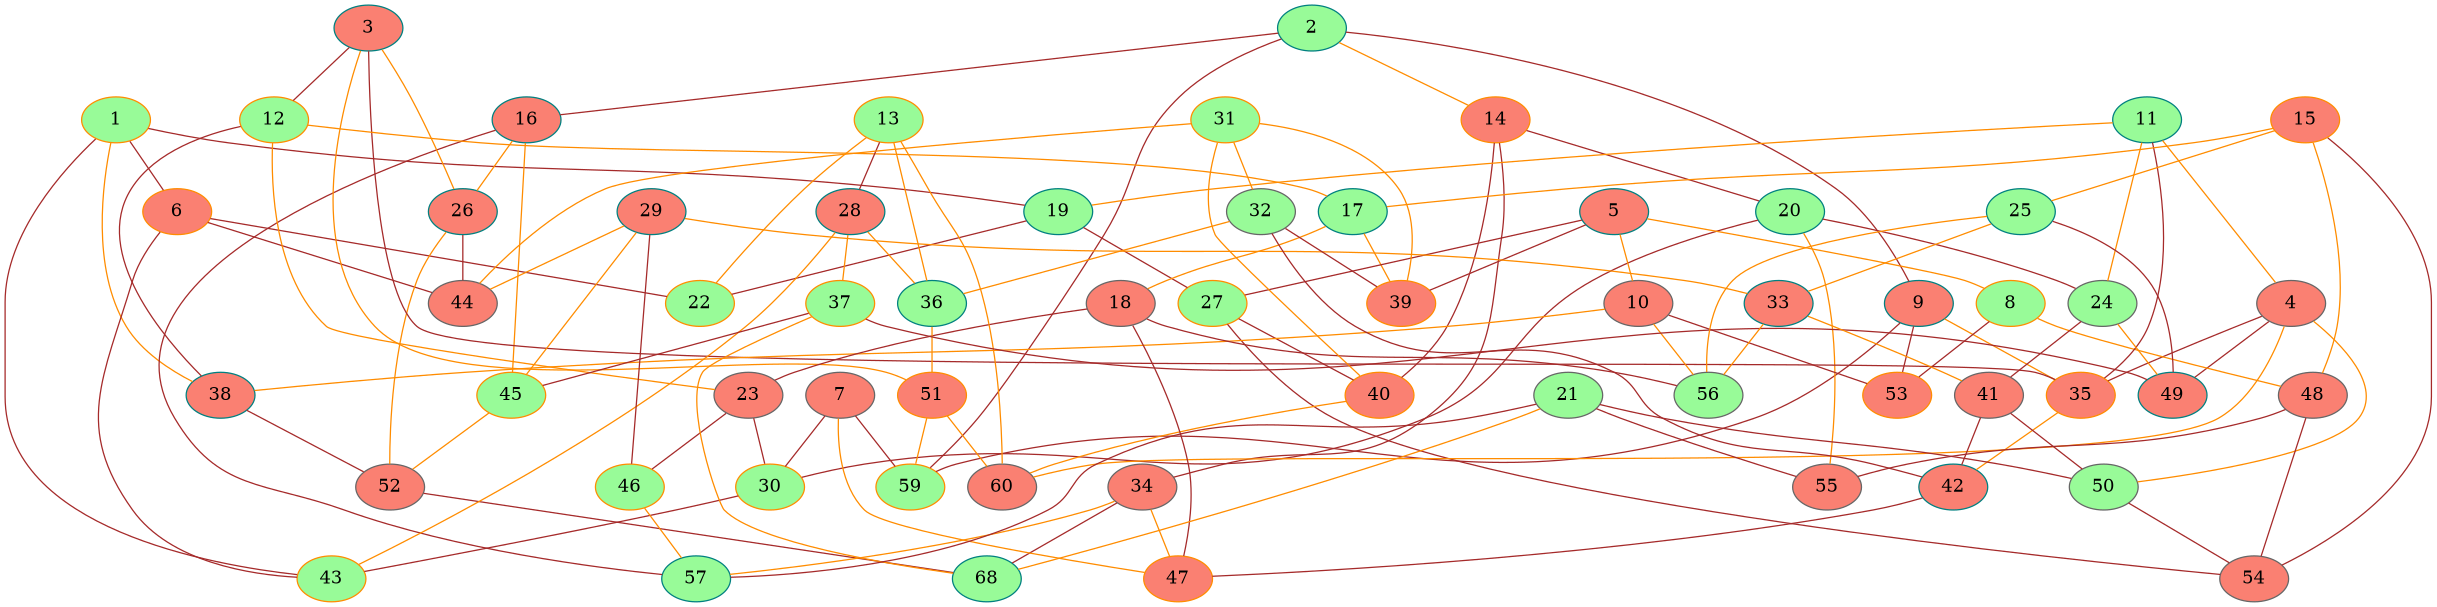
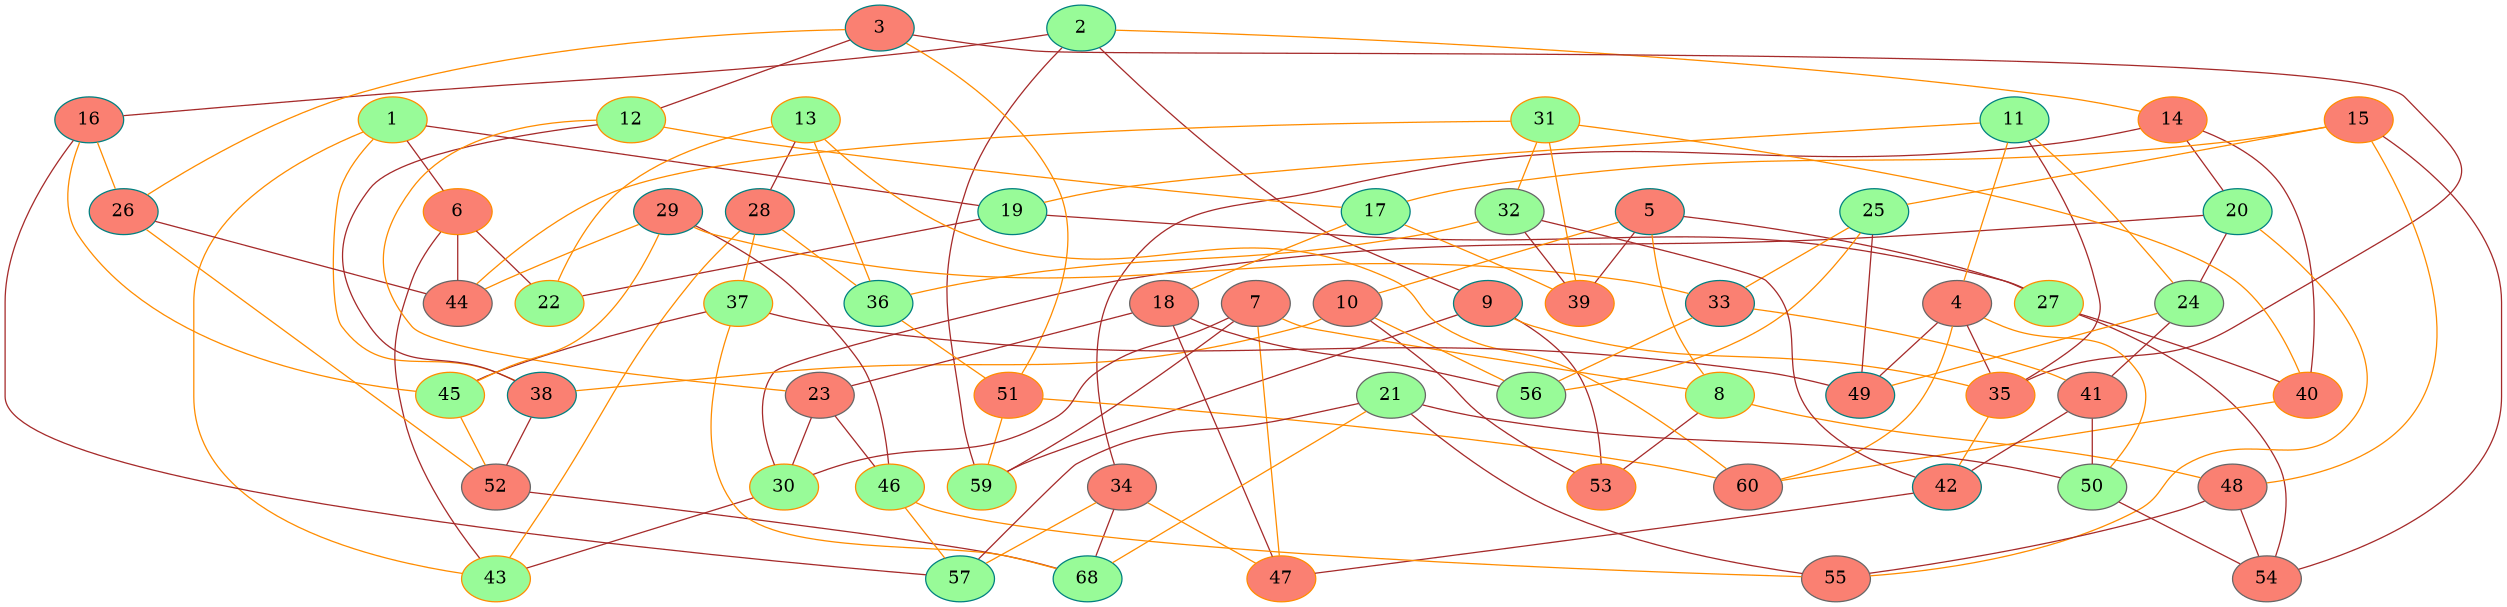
none -> (1484, 357)
(13, 438) -> (194, 396)
none -> (1357, 557)
